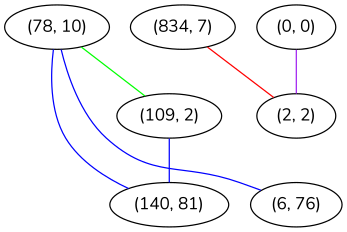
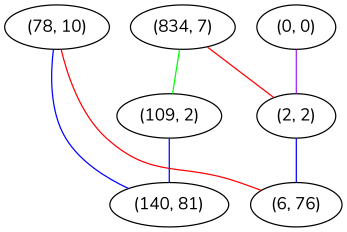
(113, 72) -> (176, 72)
(133, 157) -> (133, 157)
none -> (296, 160)
